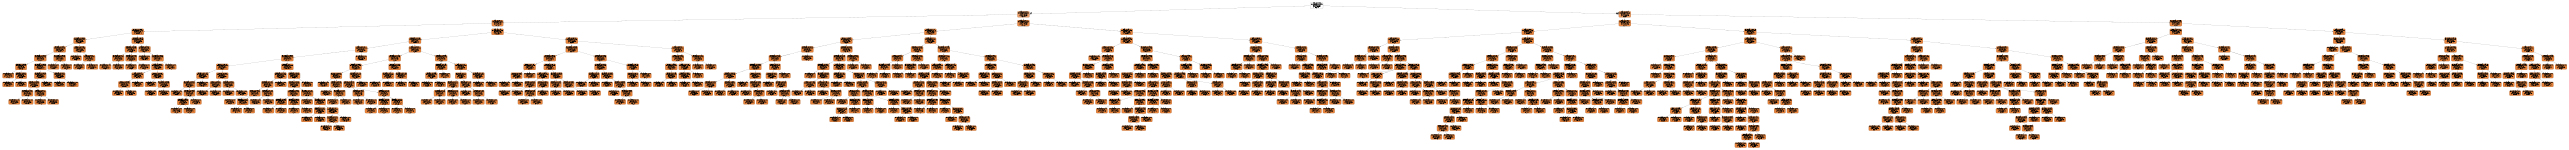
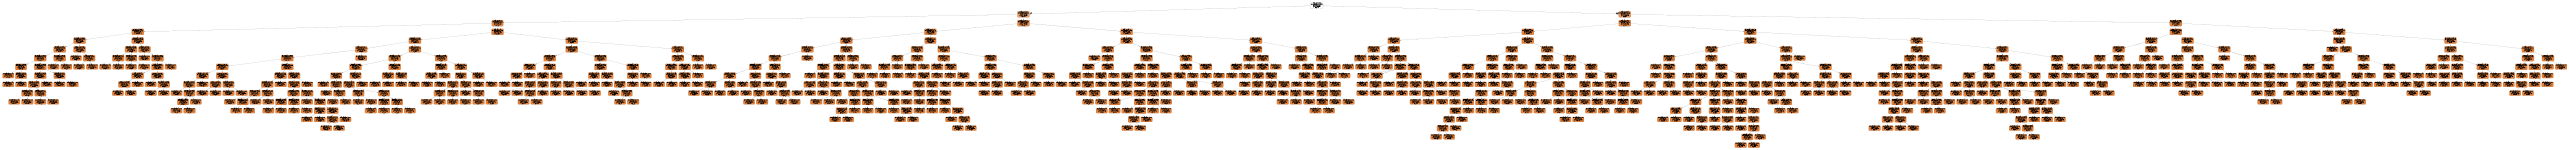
(1910, 102) -> (1910, 102)
